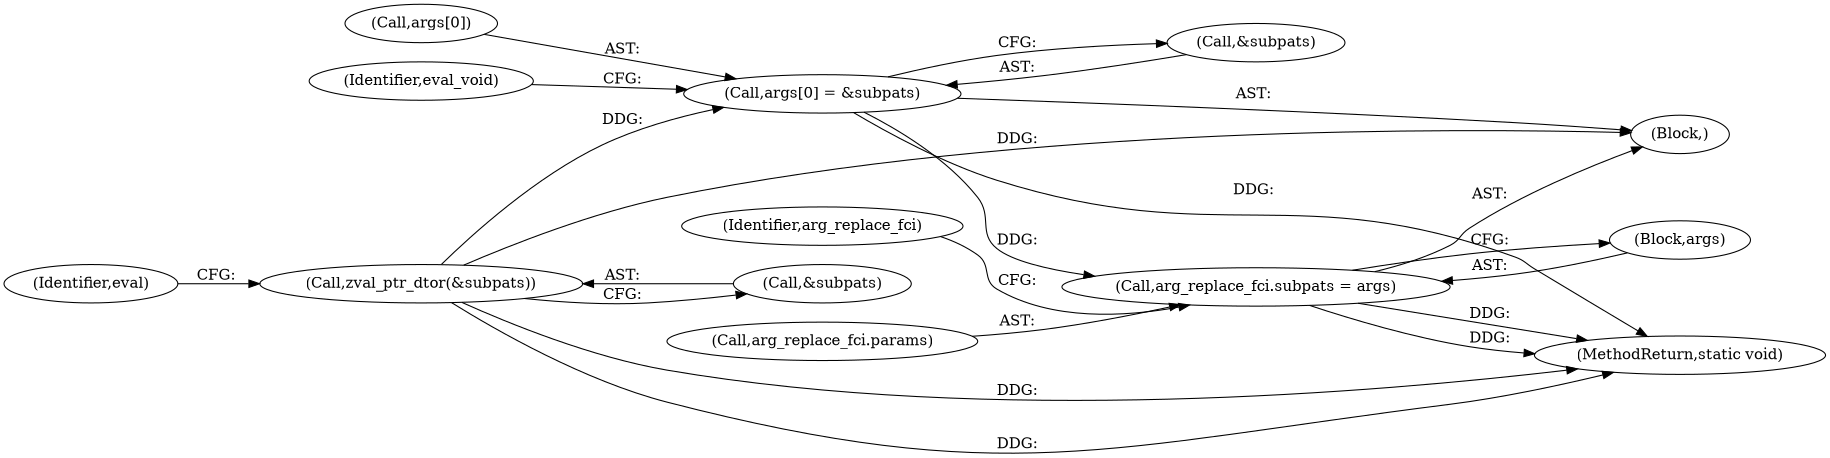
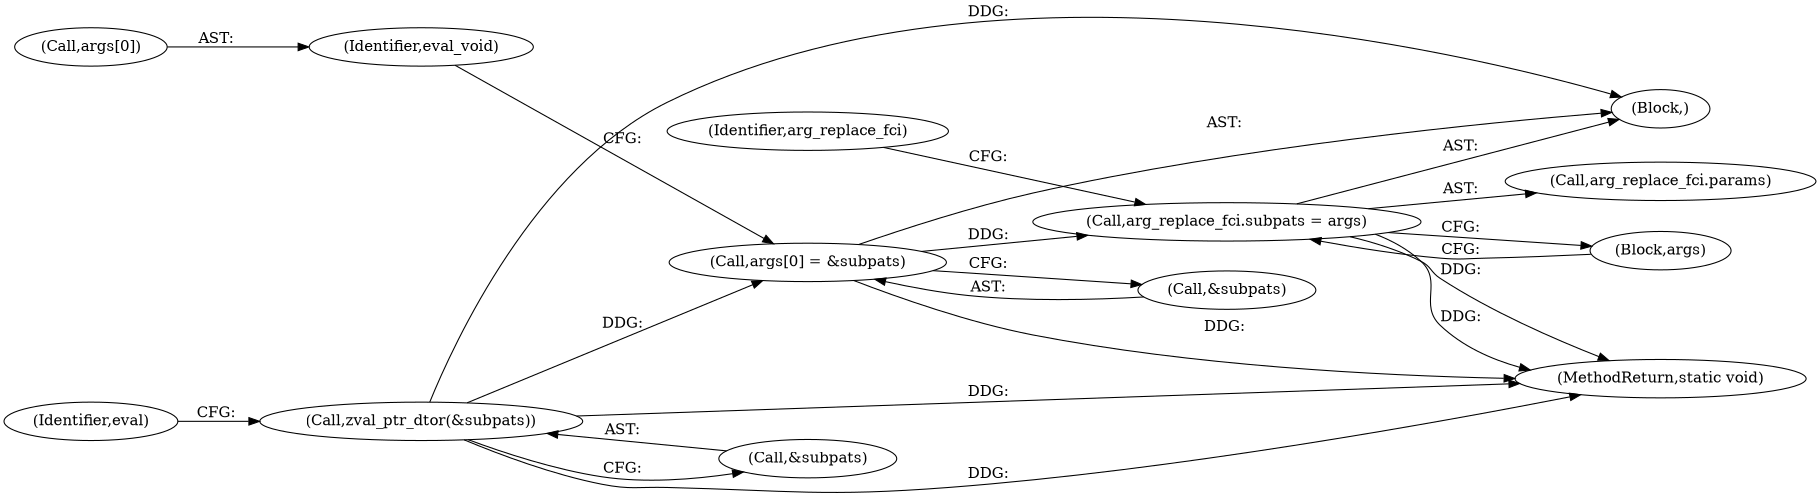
(605, 56) -> (233, 47)
(1492, 266) -> (1463, 250)
(1072, 325) -> (1447, 201)
